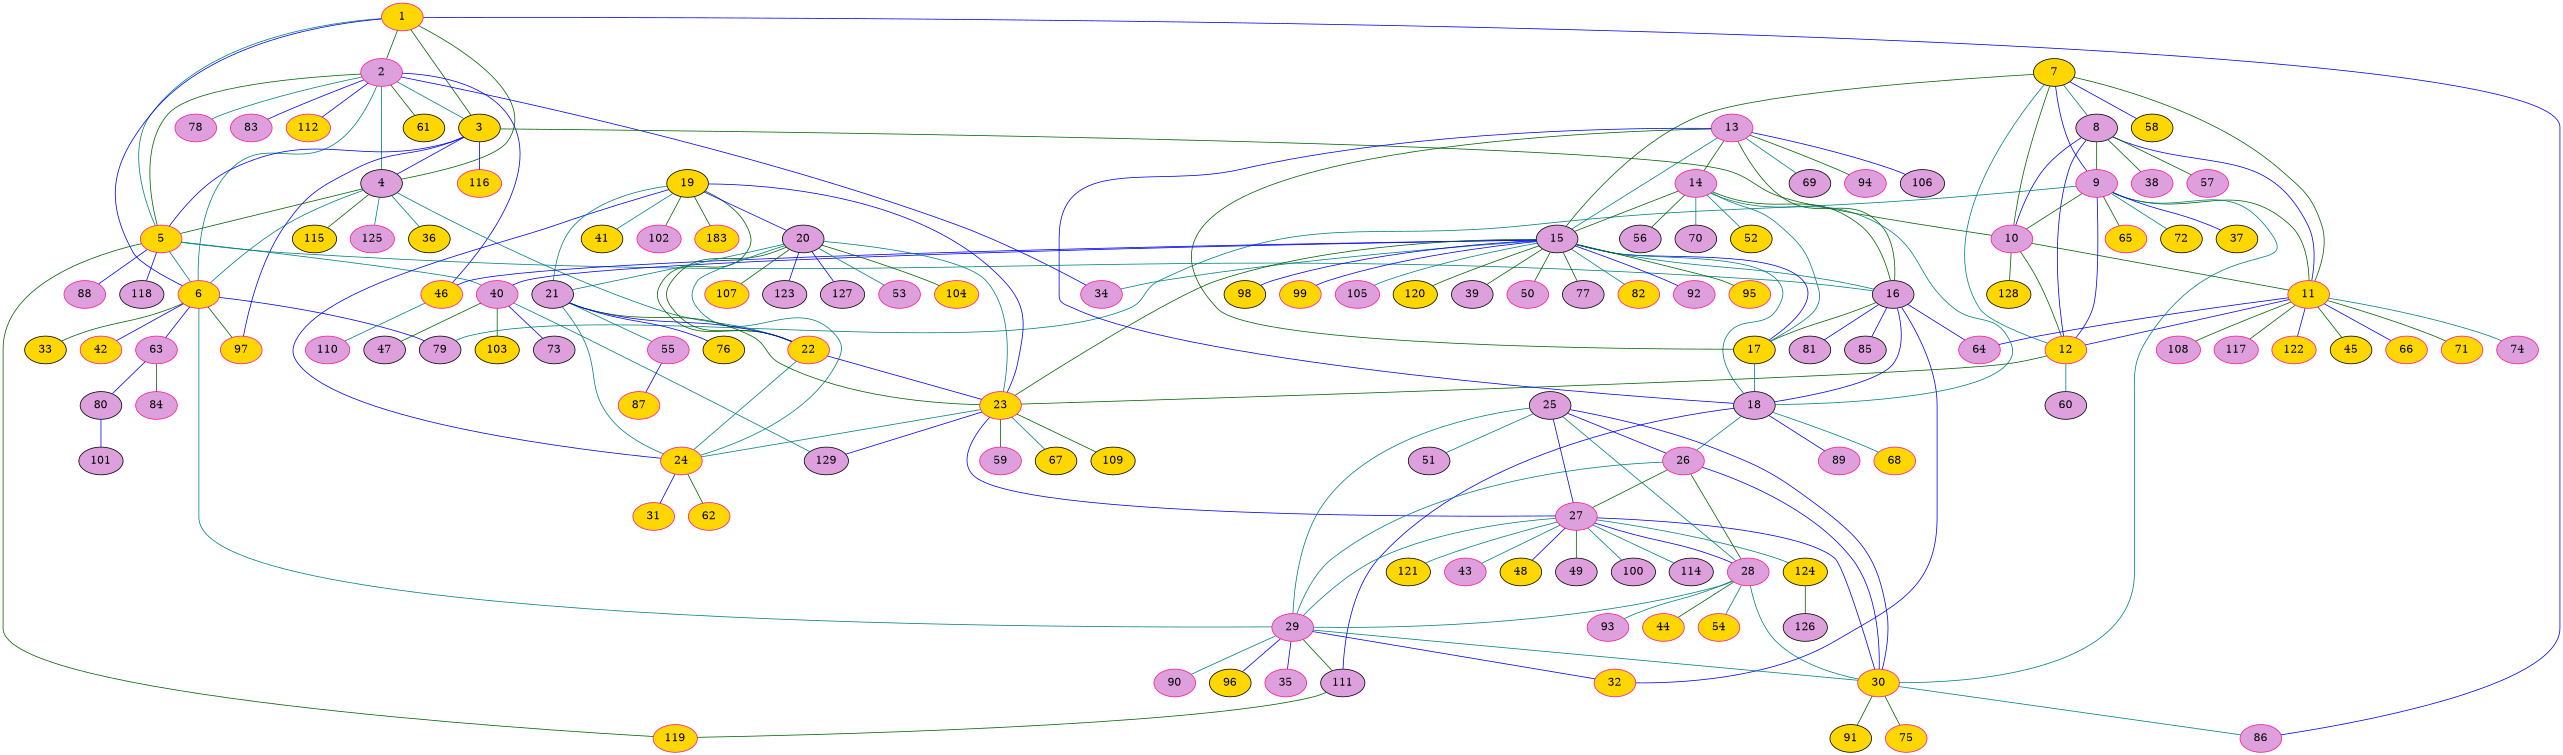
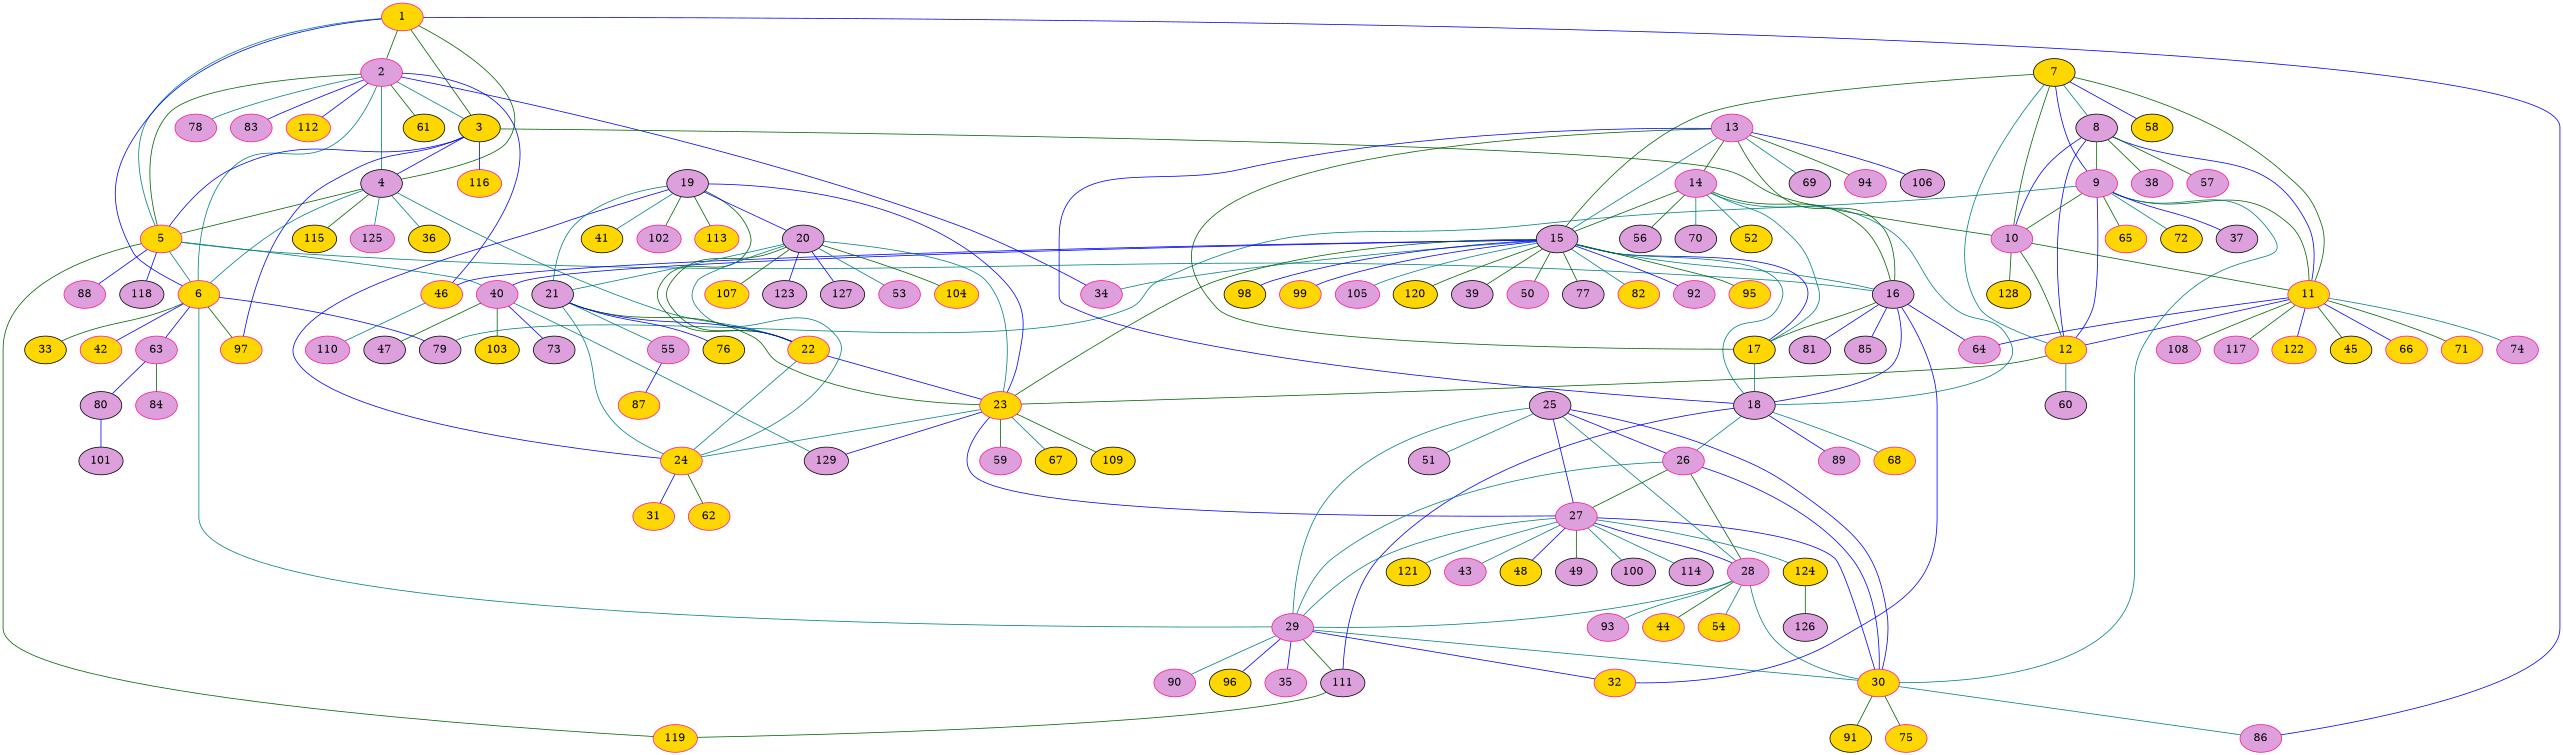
(688, 183) -> (688, 183)
(717, 239) -> (717, 239)
(2237, 239) -> (2237, 239)
